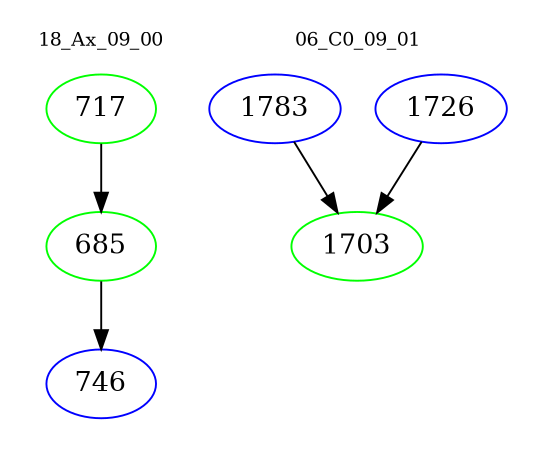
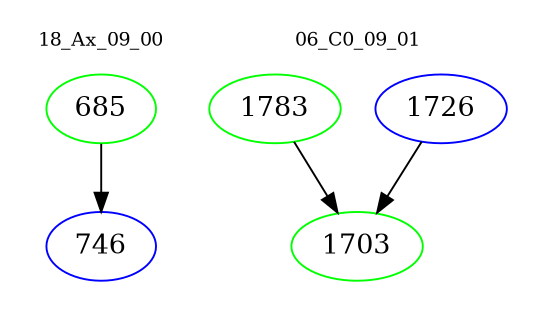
(101, 109) -> none
(275, 109) -> (275, 109)
